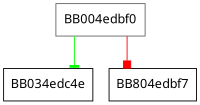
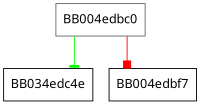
(101, 20) -> (101, 20)
(153, 85) -> (153, 85)
